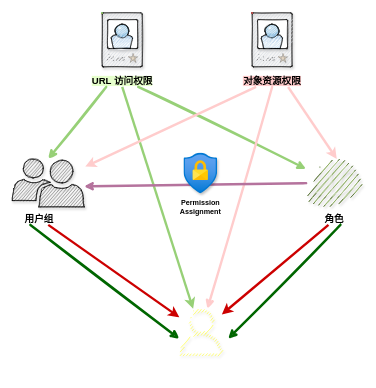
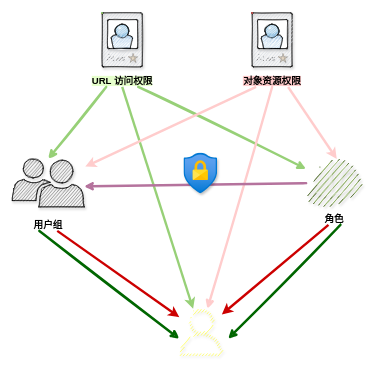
(201, 207) -> none
(39, 219) -> (48, 225)
